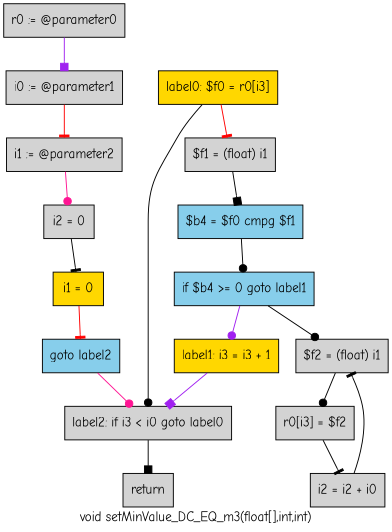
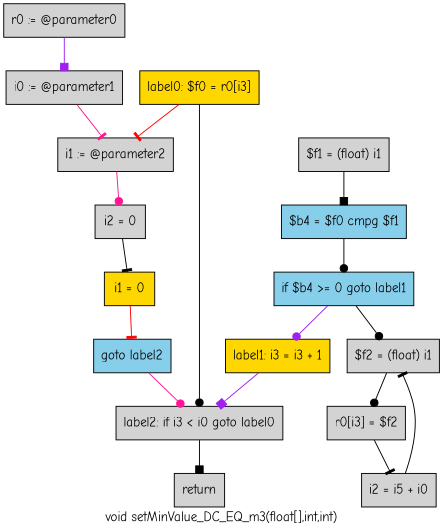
(64, 119) -> (88, 119)
(224, 119) -> (159, 120)
(348, 490) -> (399, 490)
